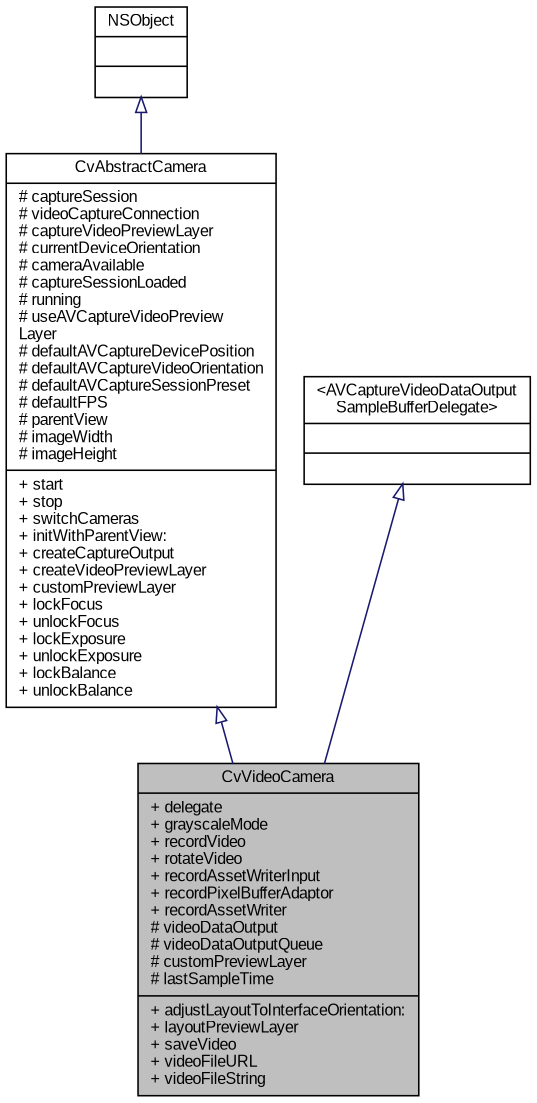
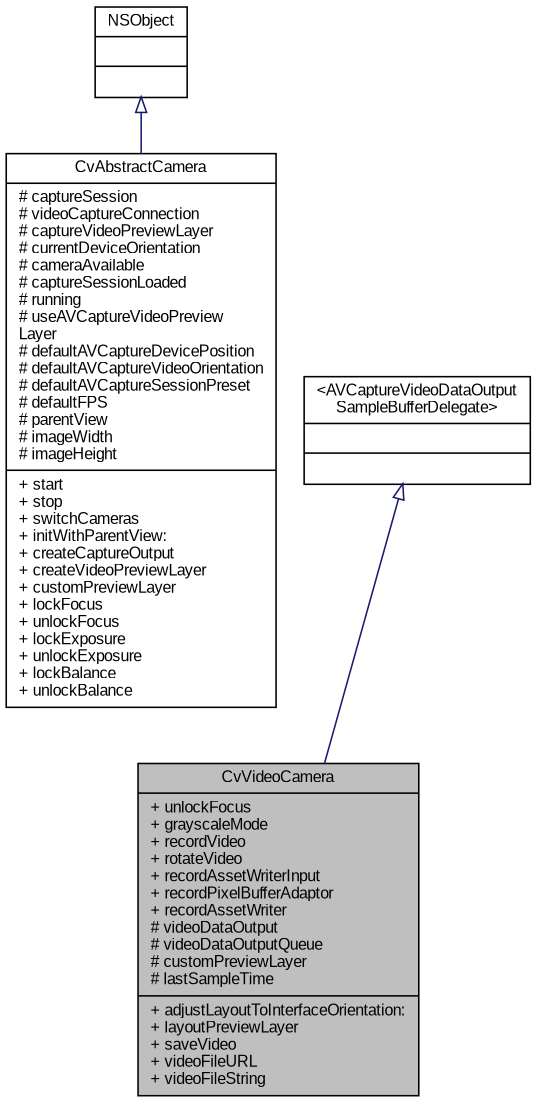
(227, 743) -> none
(186, 808) -> (201, 808)
